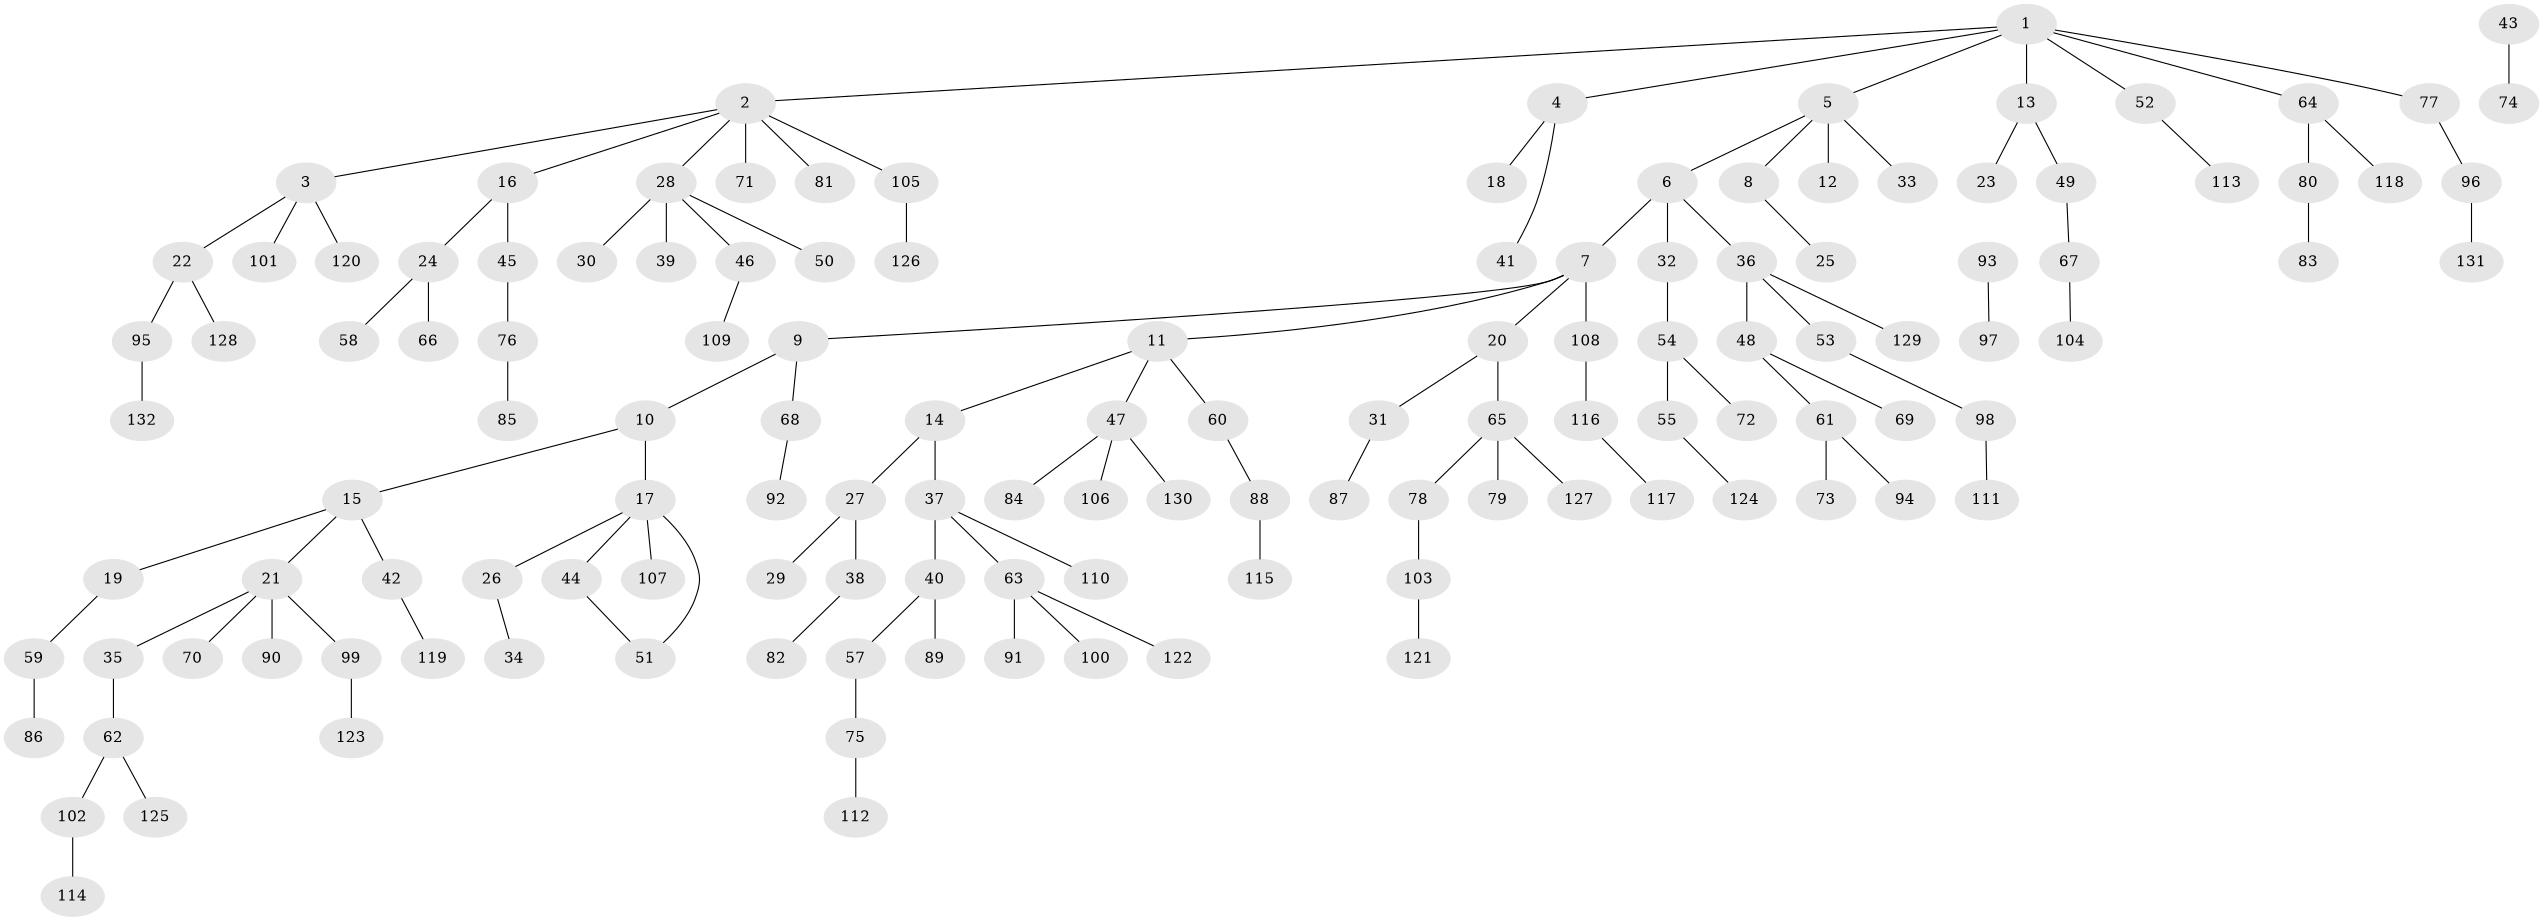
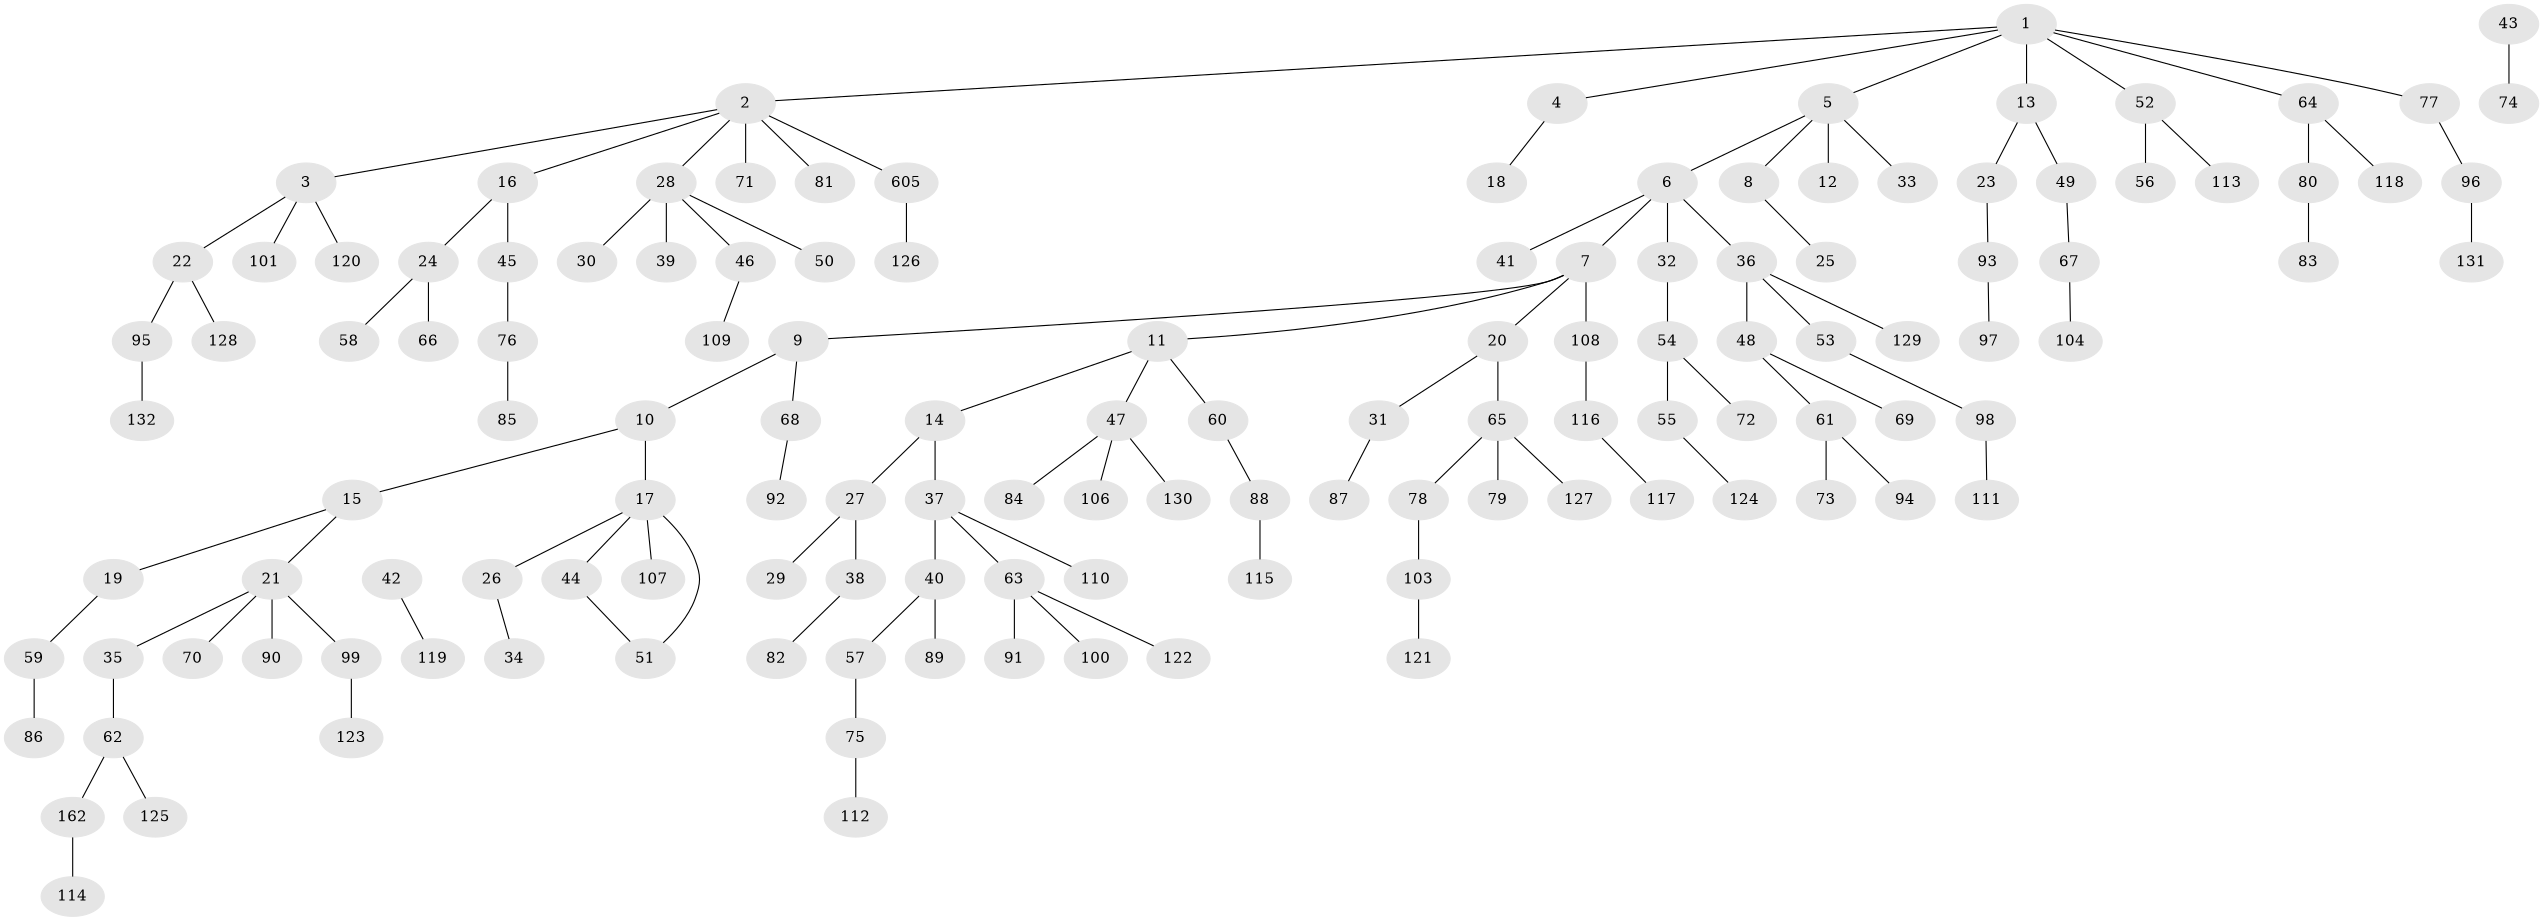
(906, 183) -> (906, 183)
none -> (2146, 183)
(1542, 185) -> (1587, 222)
none -> (1987, 223)
(372, 540) -> none
(73, 817) -> (73, 817)
